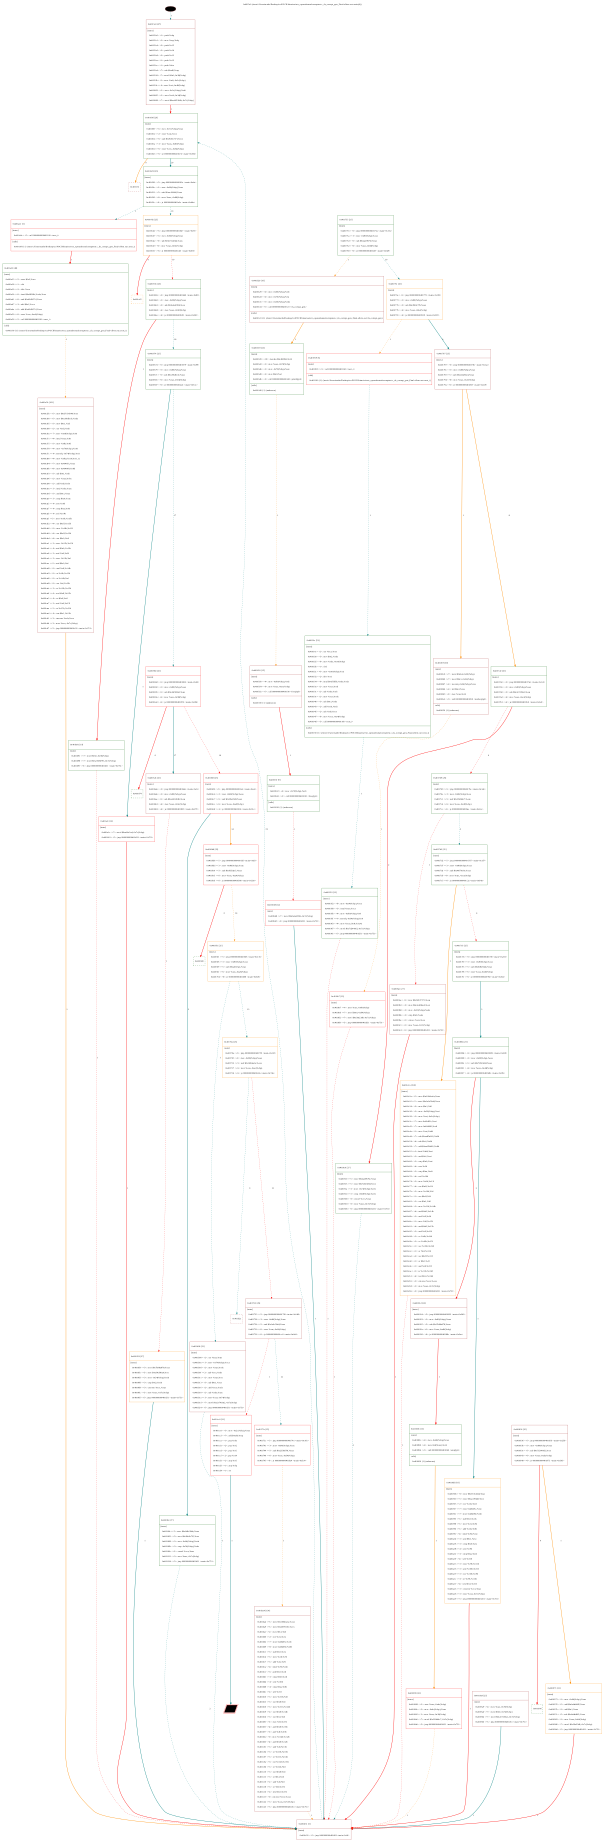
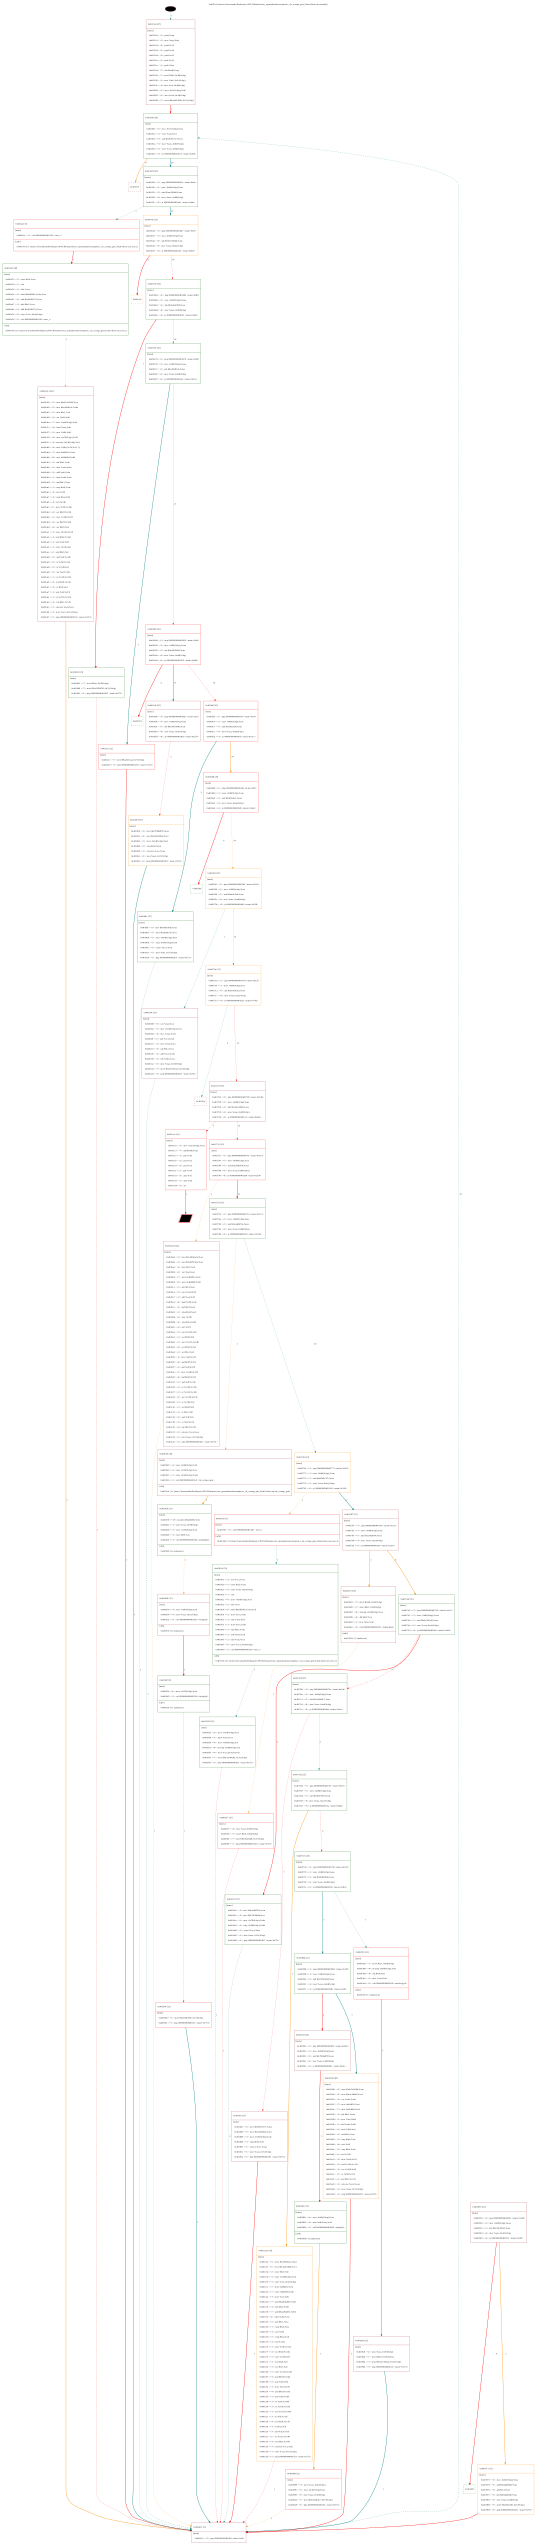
(171, 210) -> (171, 210)
none -> (237, 1188)
none -> (381, 1974)
